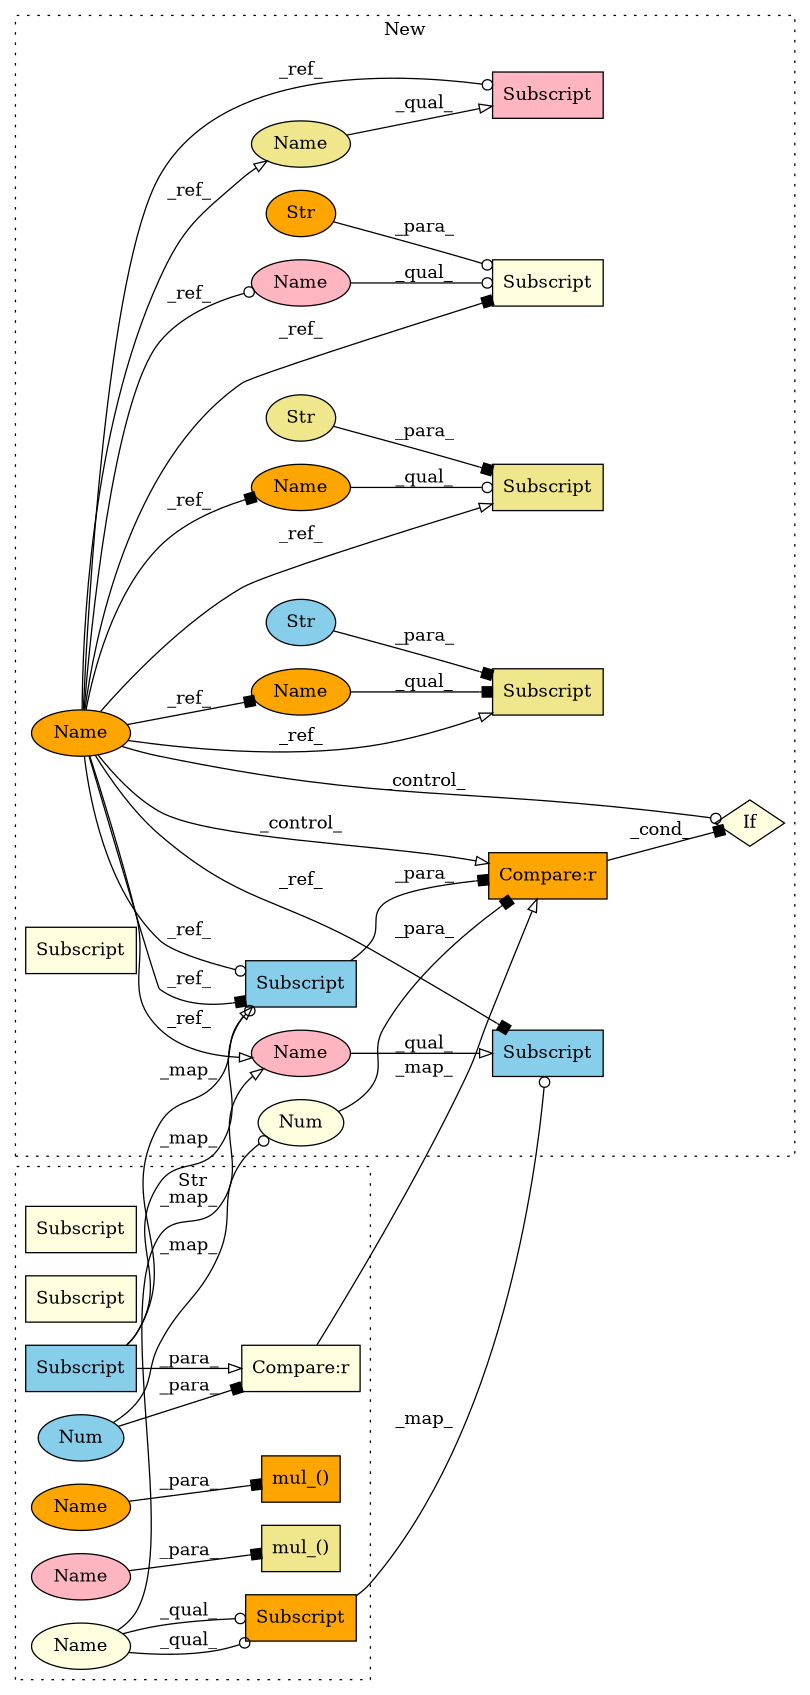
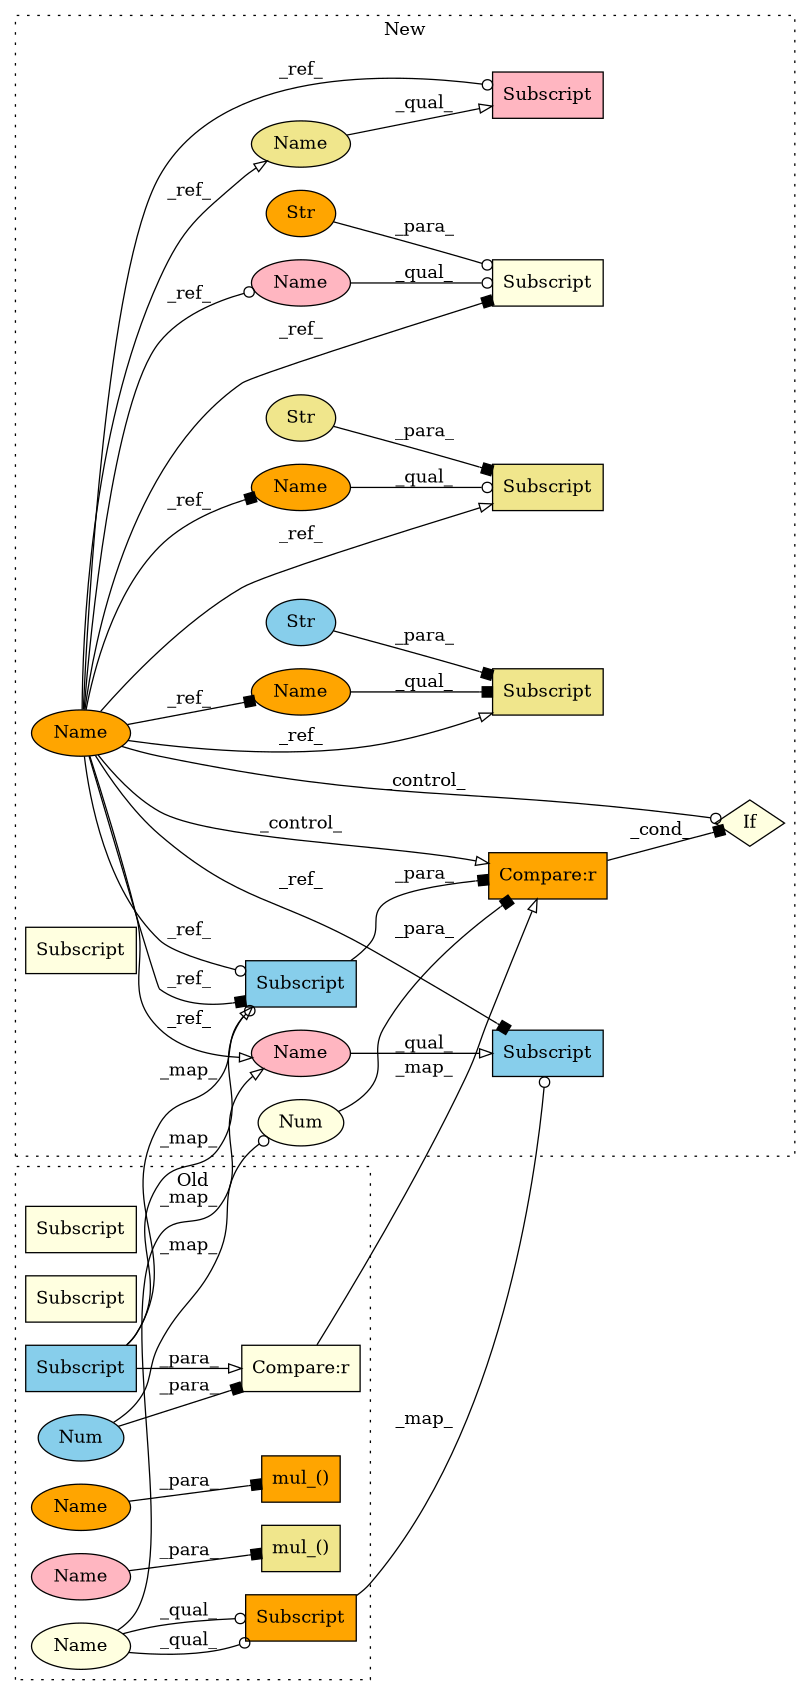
(193, 1181) -> (193, 1181)
